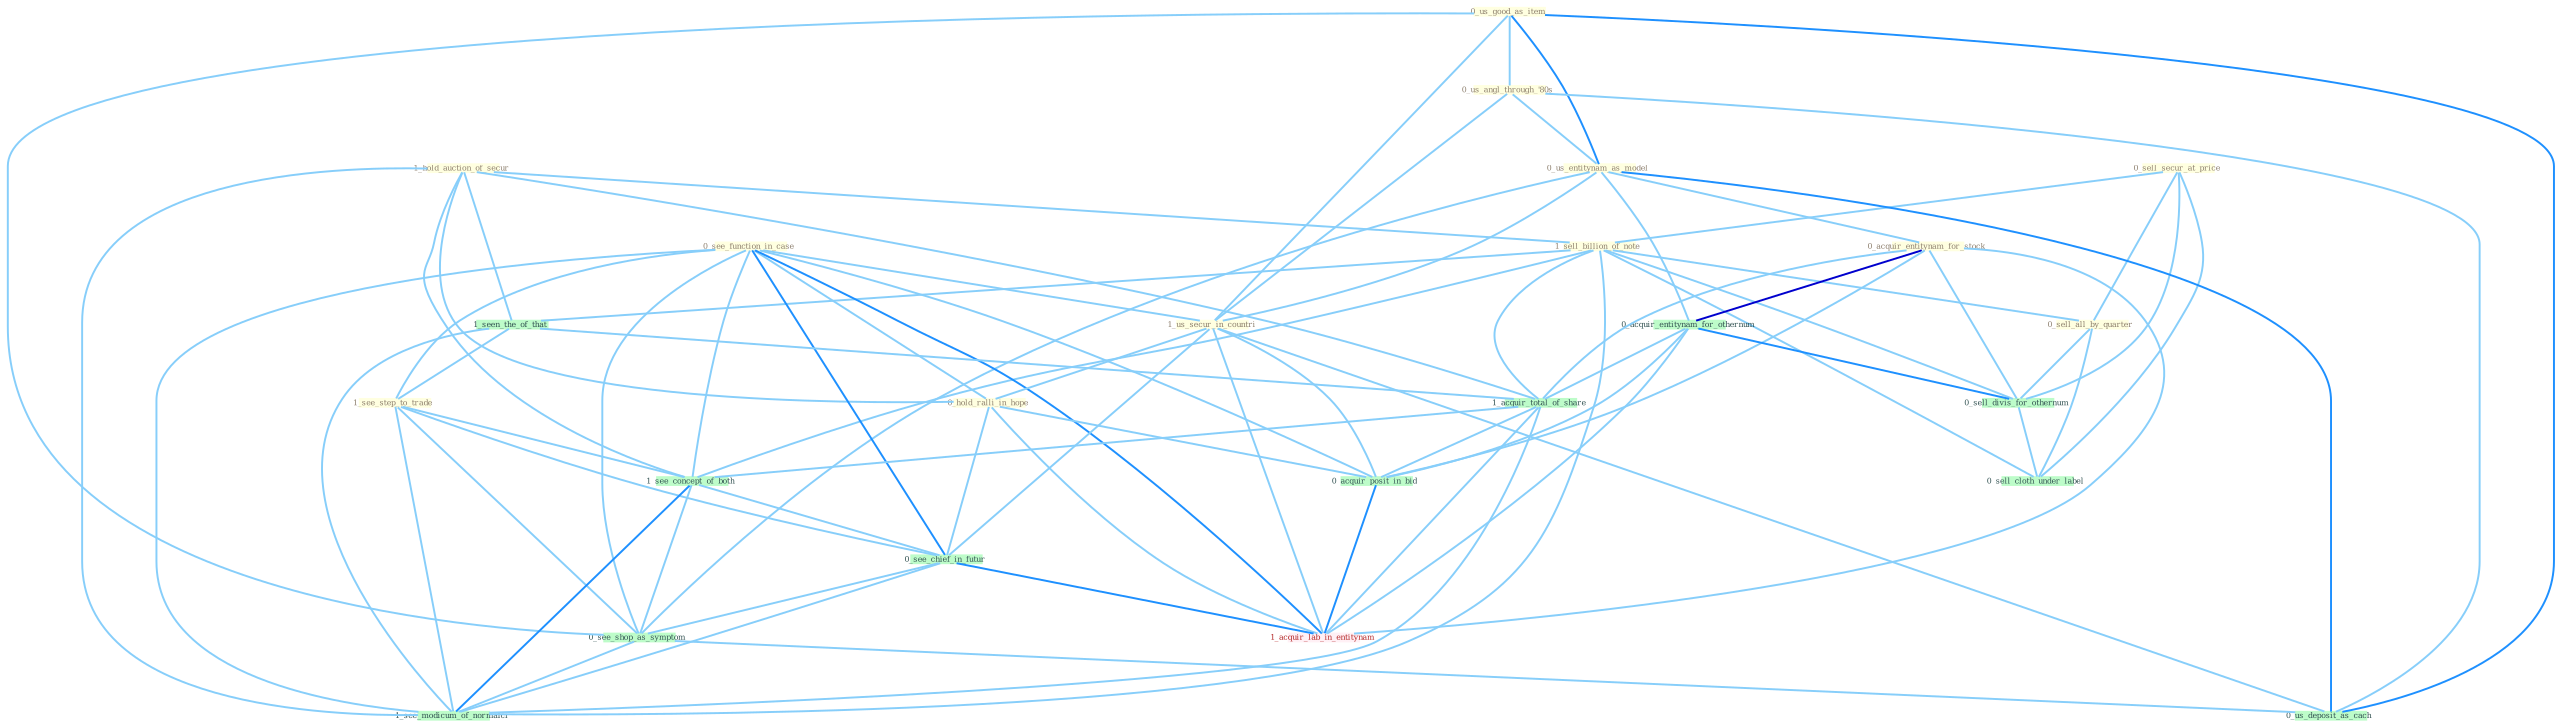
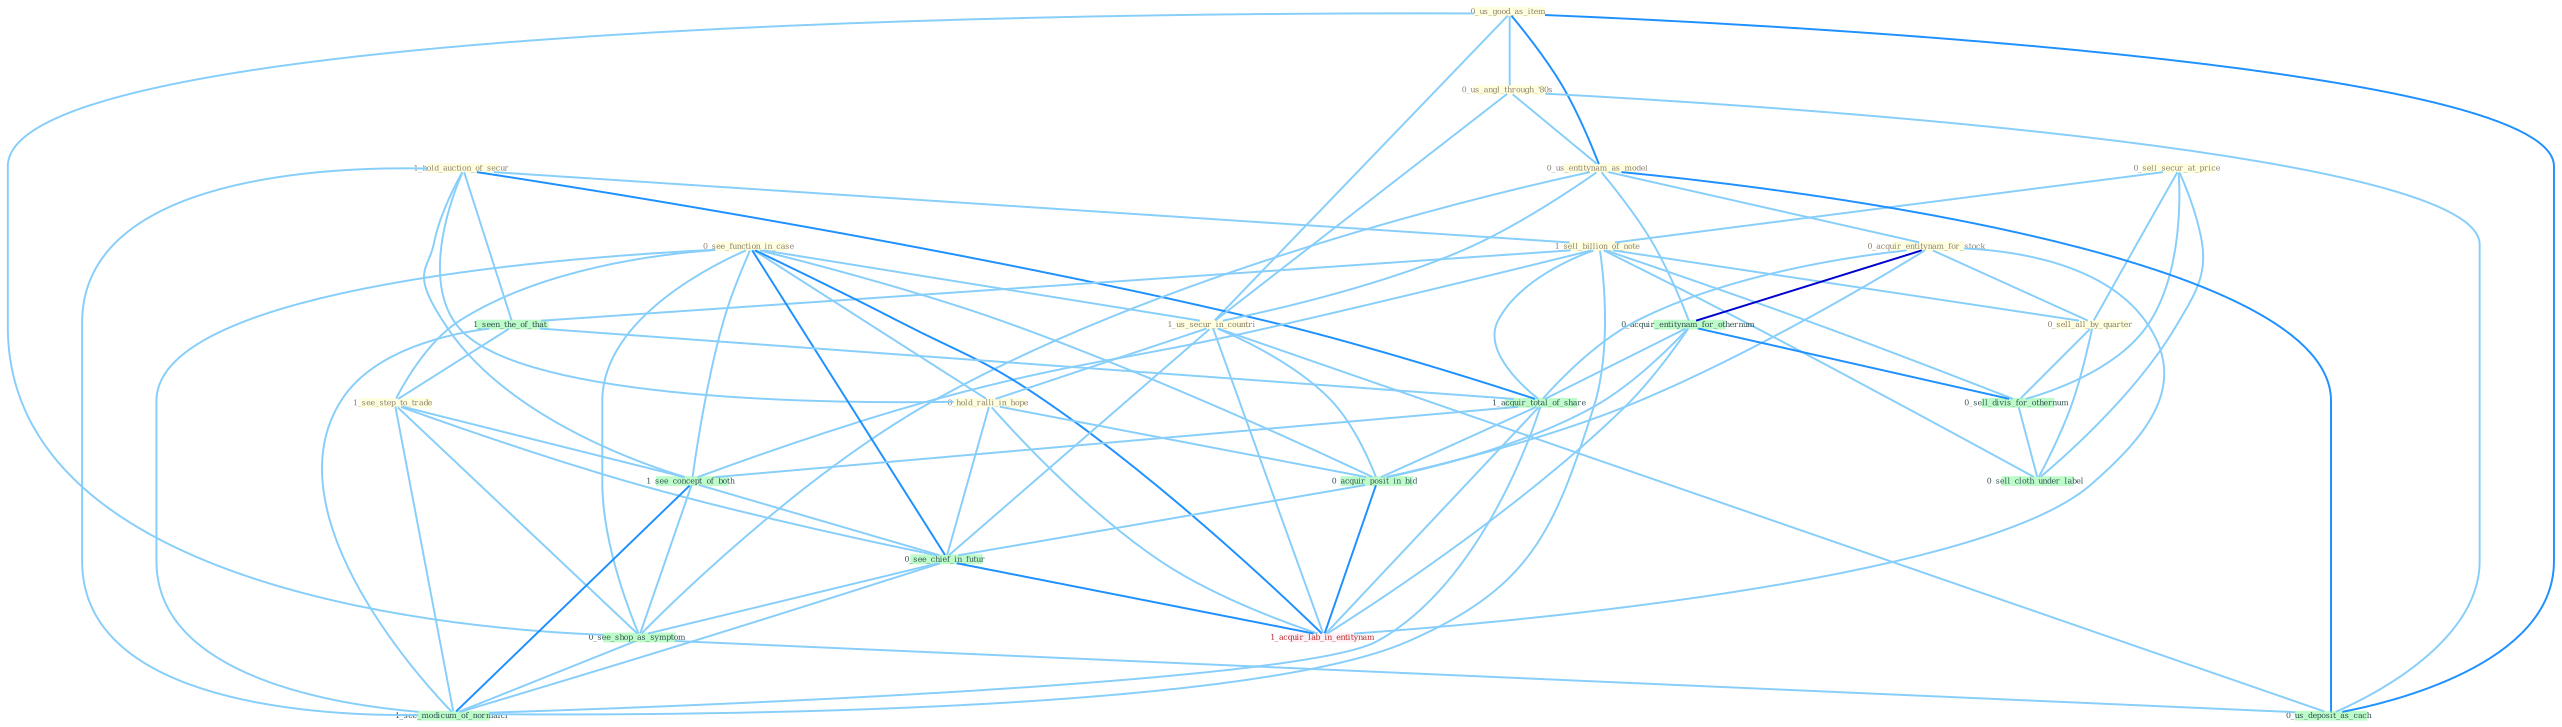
(1010, 266) -> (1010, 266)
(1973, 325) -> (2010, 286)
none -> (1162, 520)
